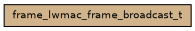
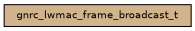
(98, 16) -> (98, 16)
